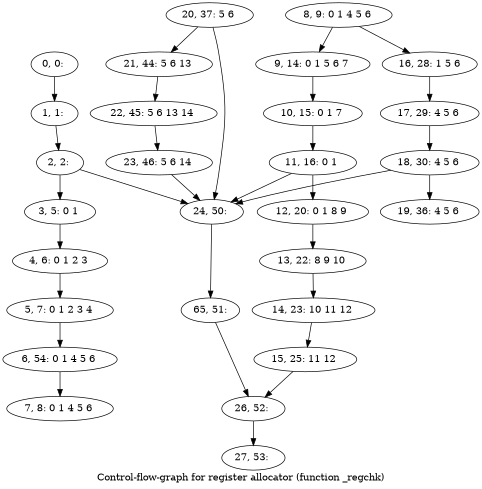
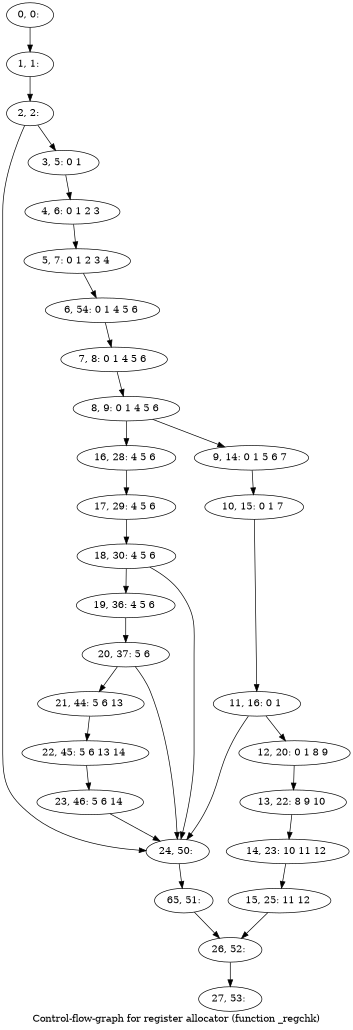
(430, 64) -> (126, 458)
none -> (119, 381)
none -> (126, 627)
